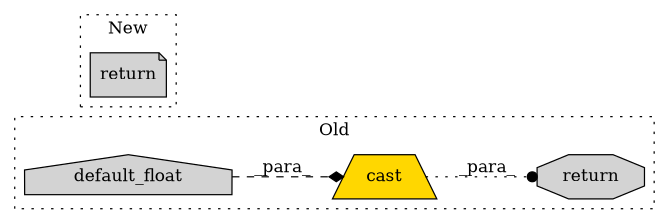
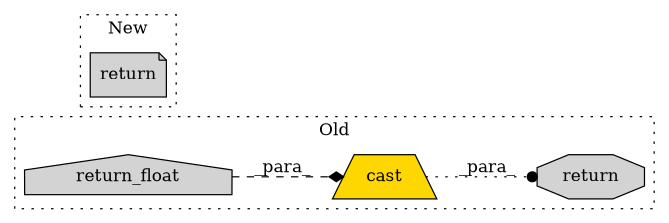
(128, 177) -> (128, 177)
